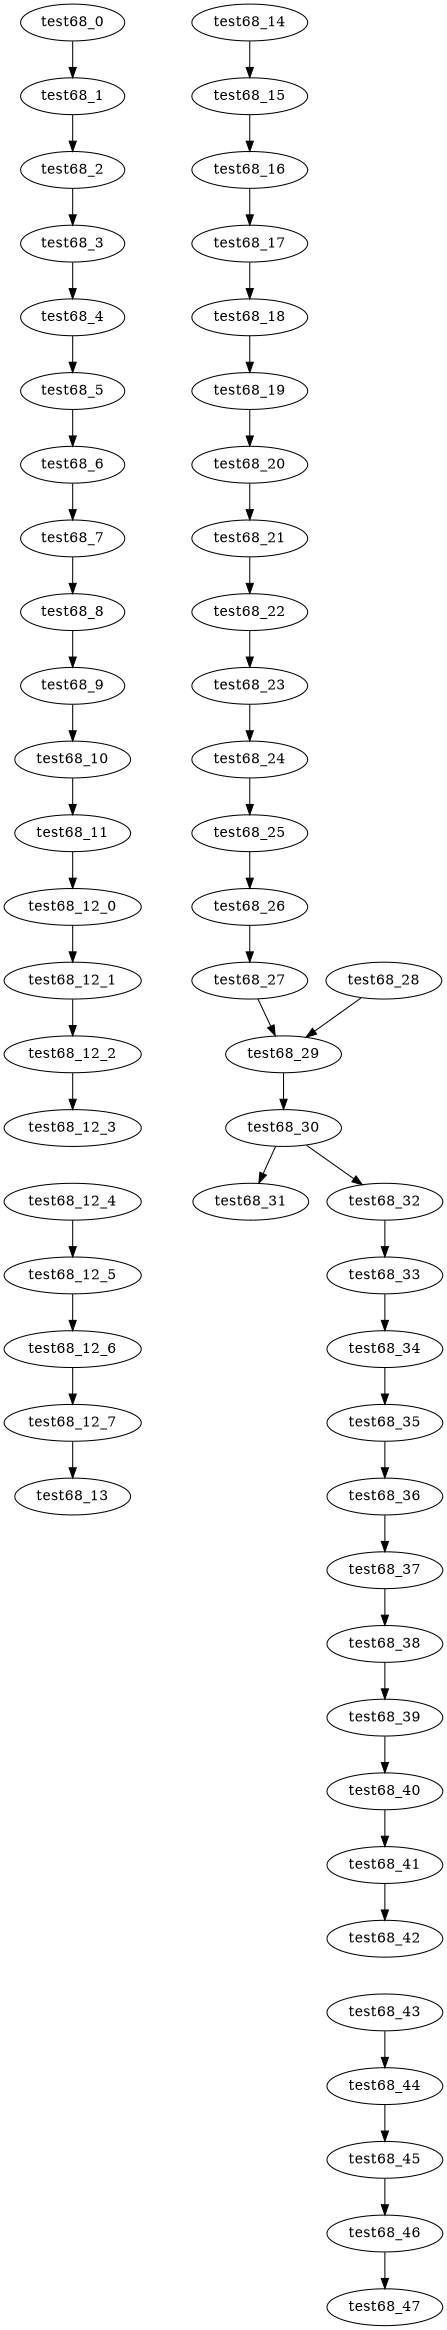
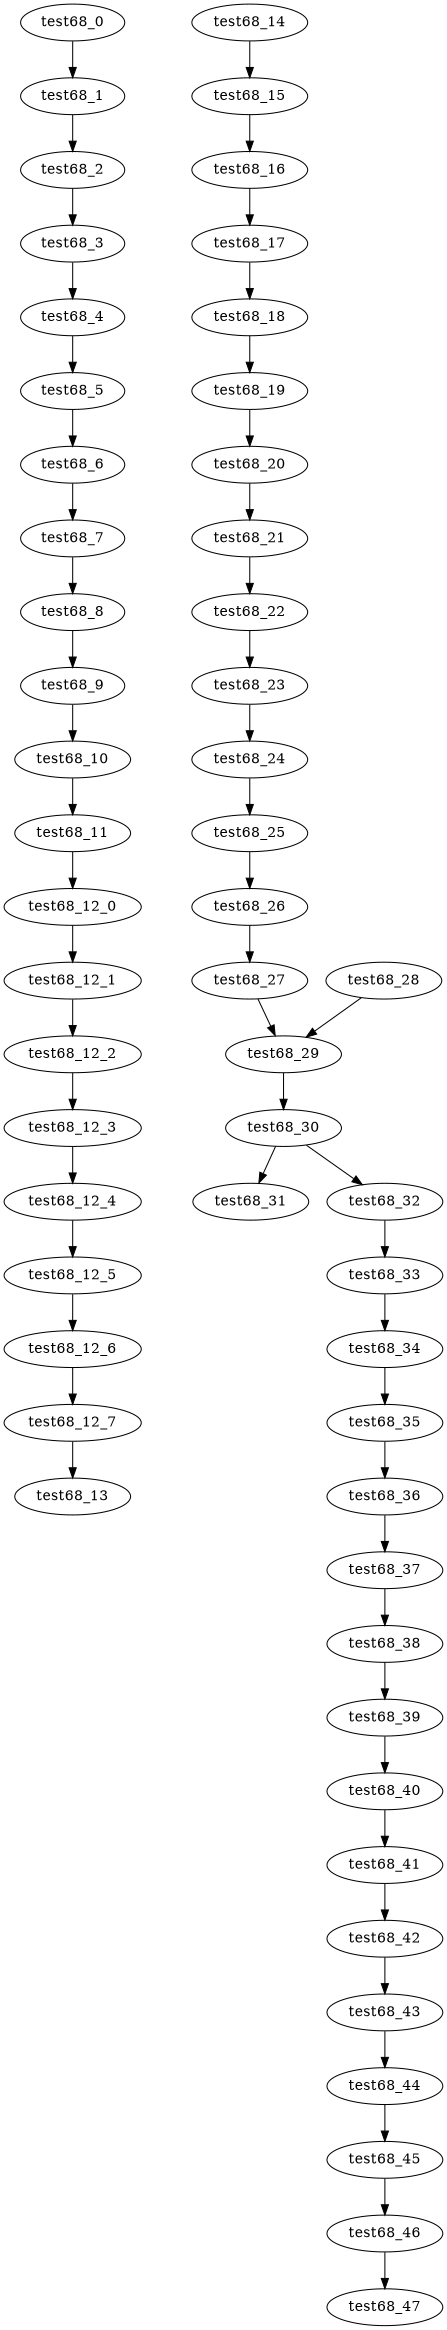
none -> (73, 1160)
none -> (385, 1971)
